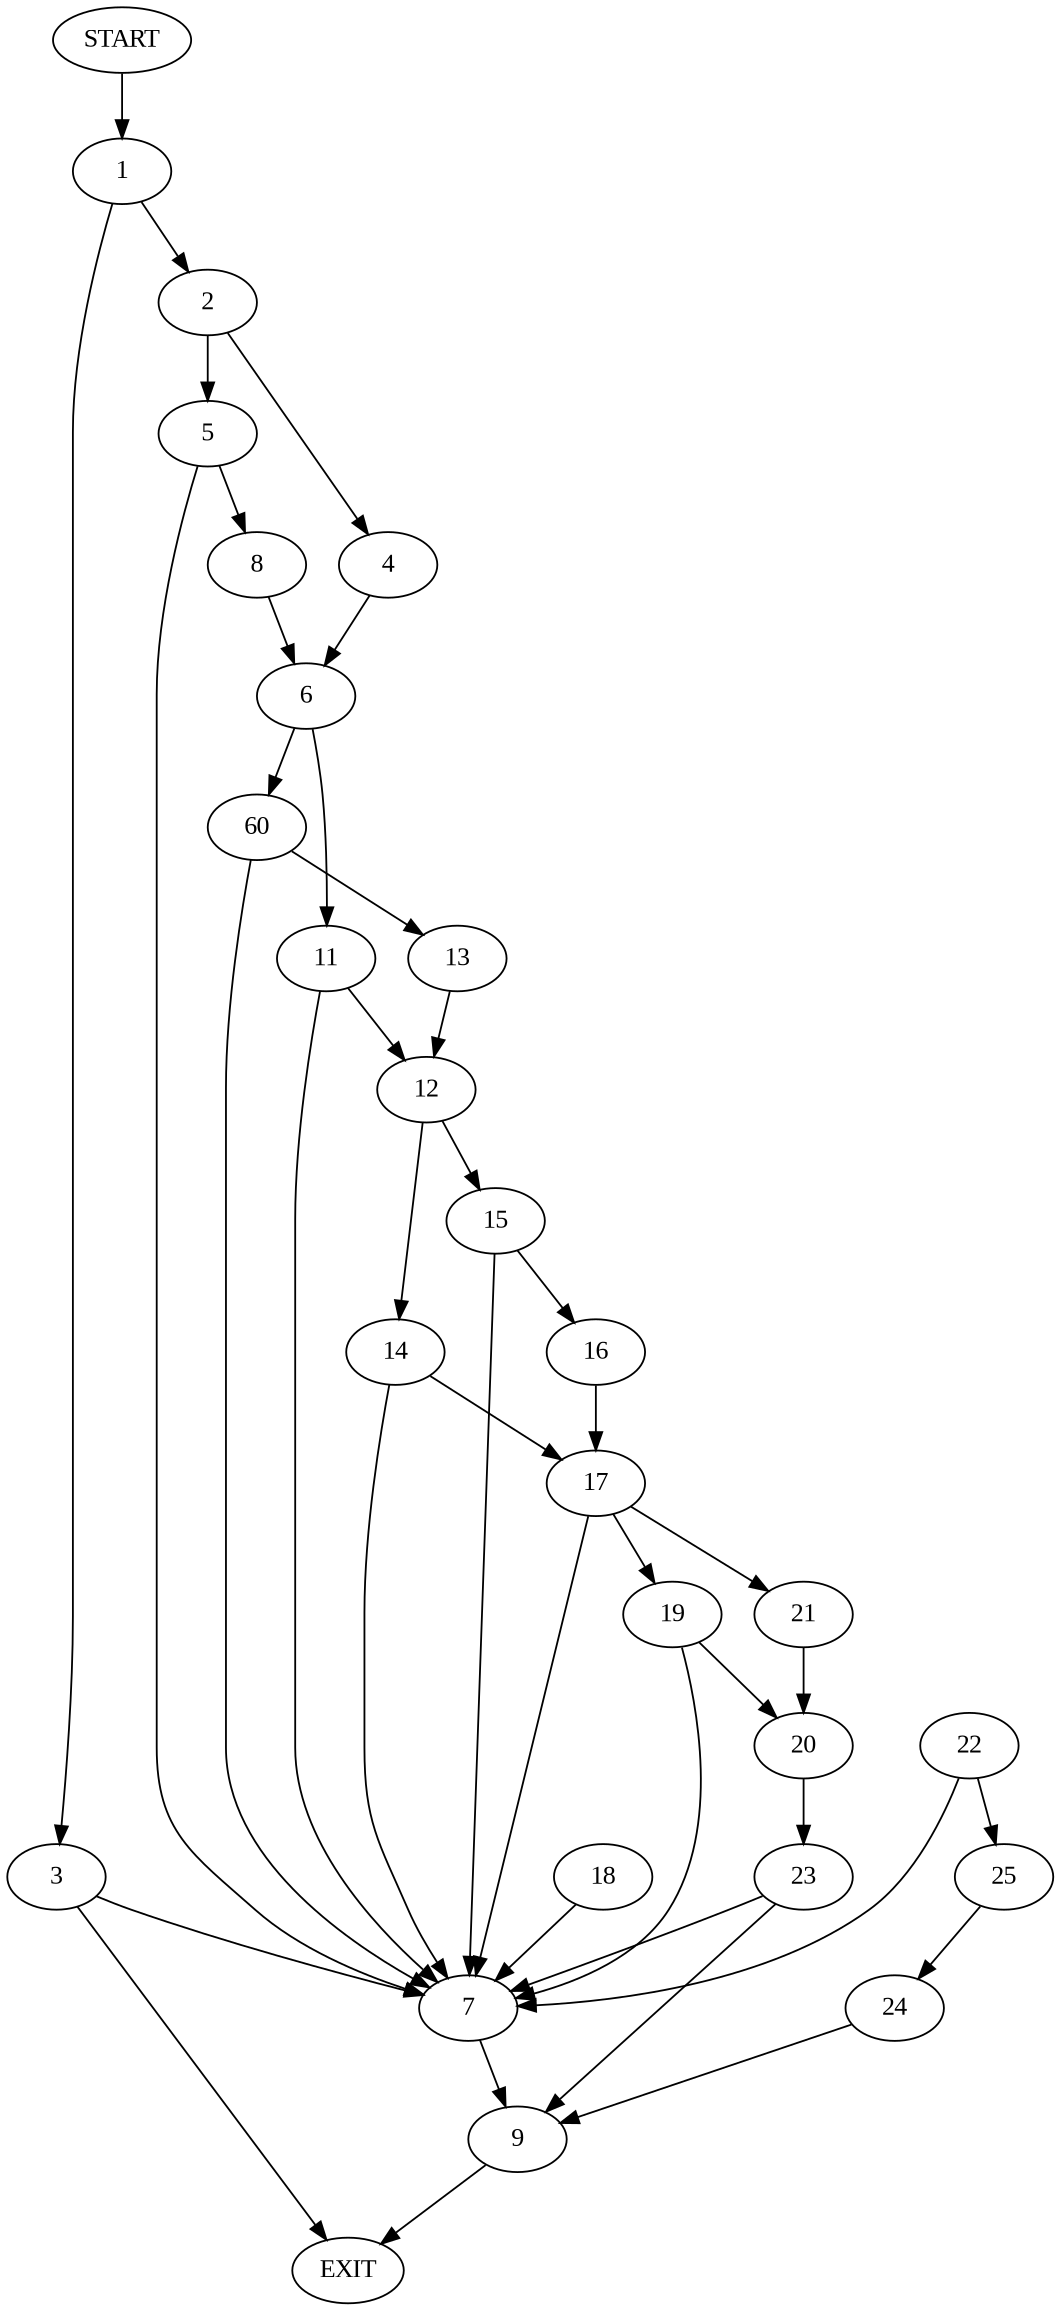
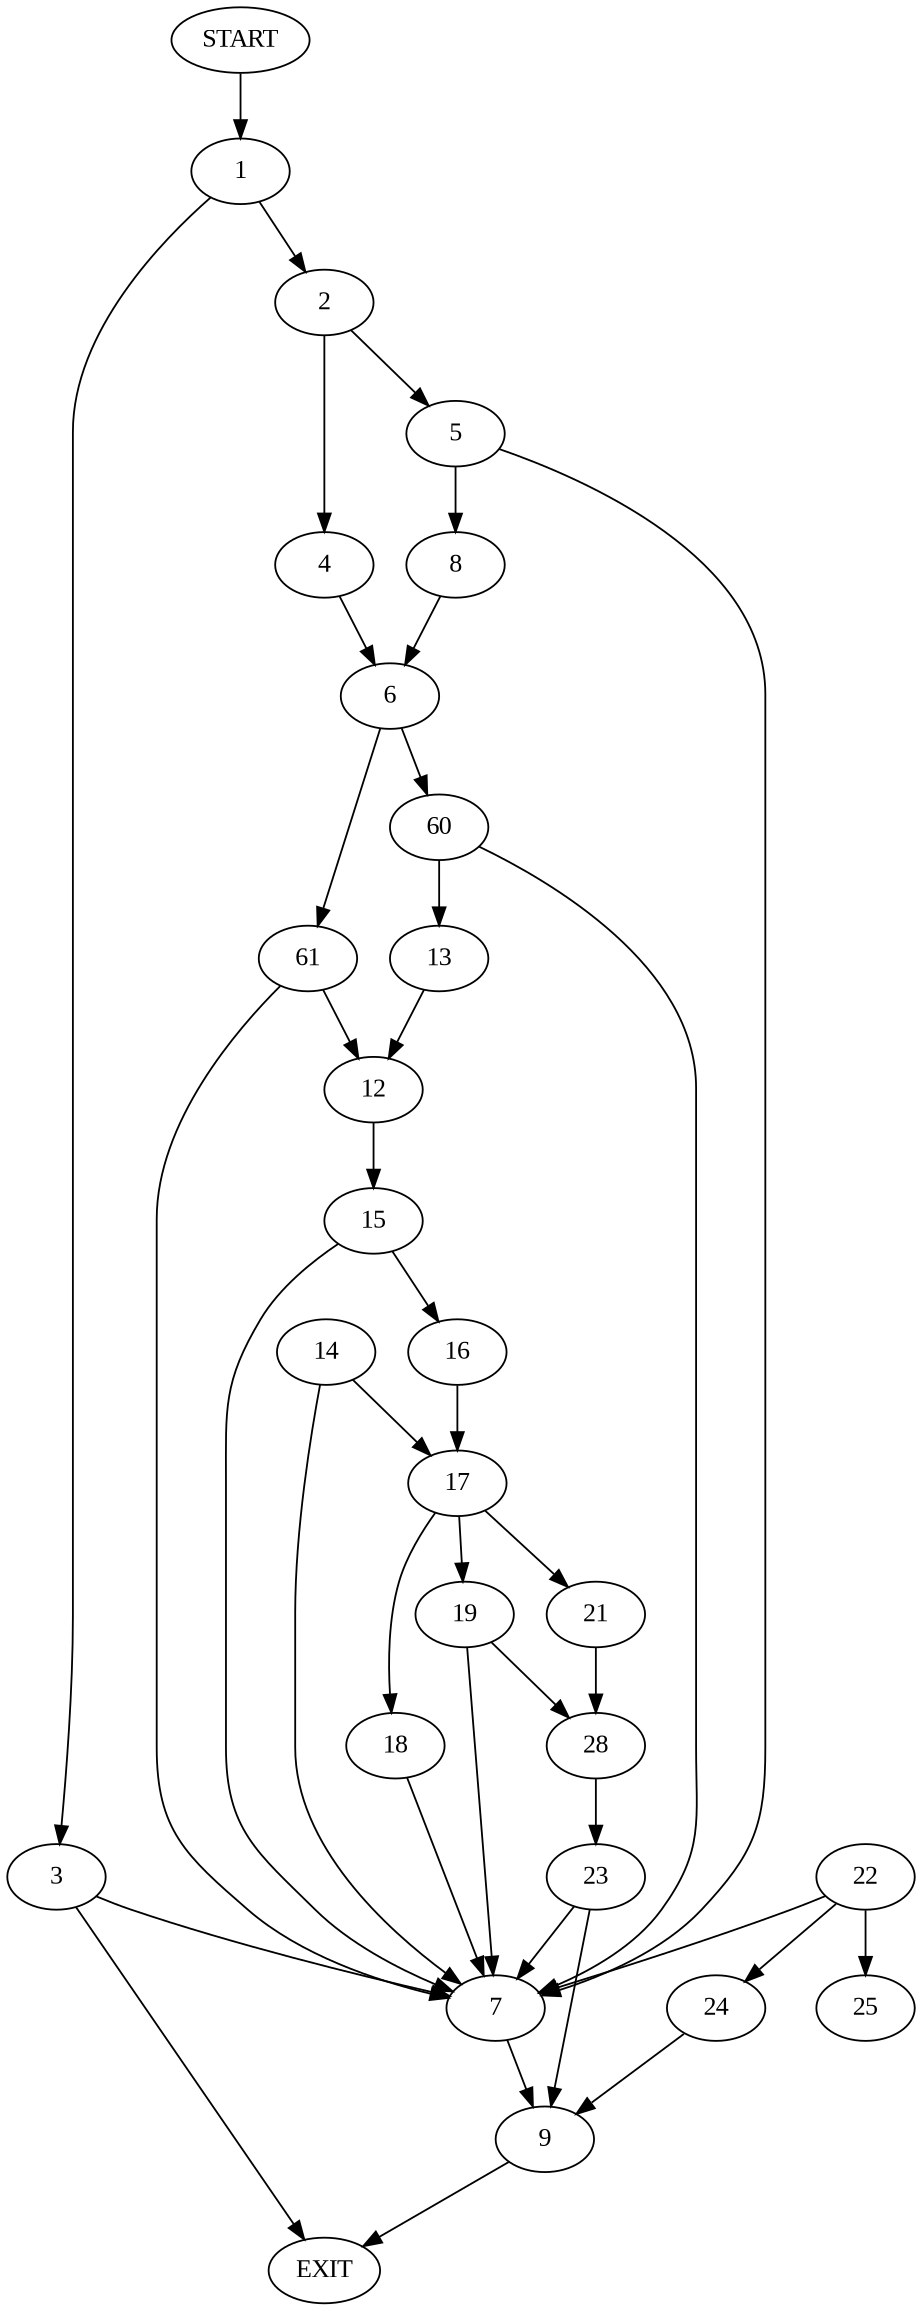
(326, 958) -> (308, 958)
(412, 1212) -> none
(534, 1737) -> (395, 1599)
(804, 1746) -> (596, 1746)
(955, 1936) -> (798, 1937)
